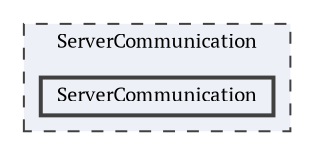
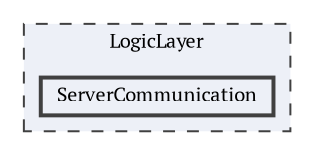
(157, 43) -> (157, 43)
